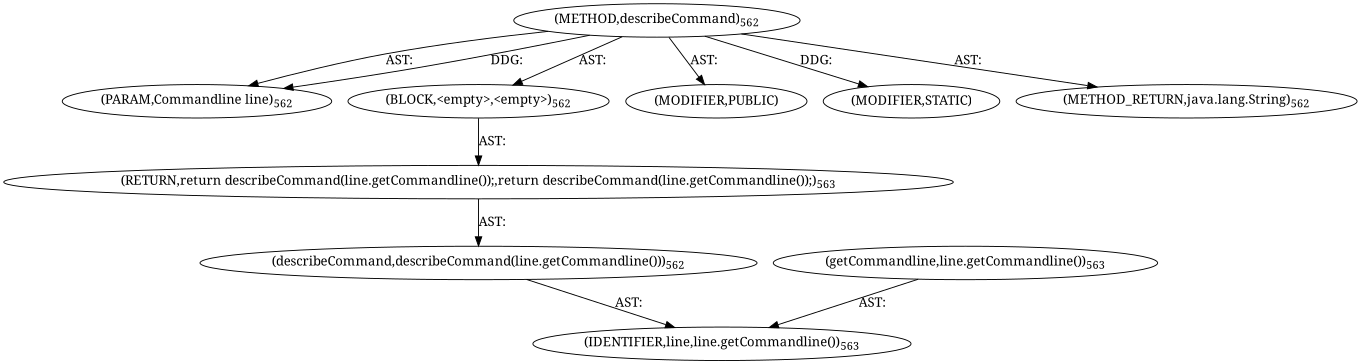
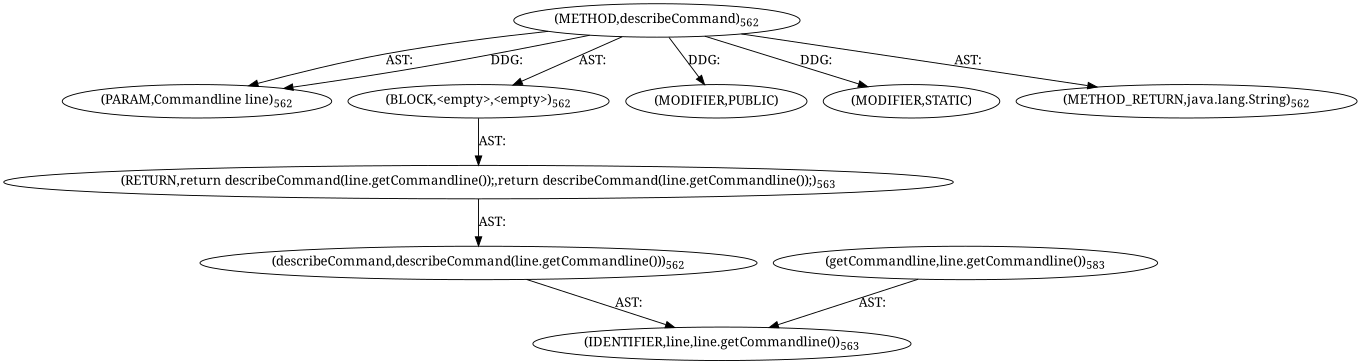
(706, 61) -> (706, 61)
(1096, 262) -> (1096, 262)
